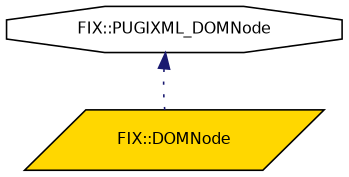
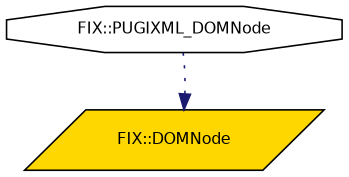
(164, 89) -> (185, 73)
